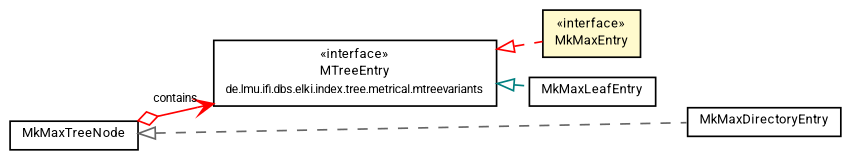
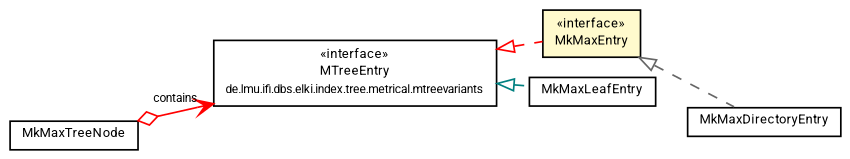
(421, 128) -> (694, 86)
